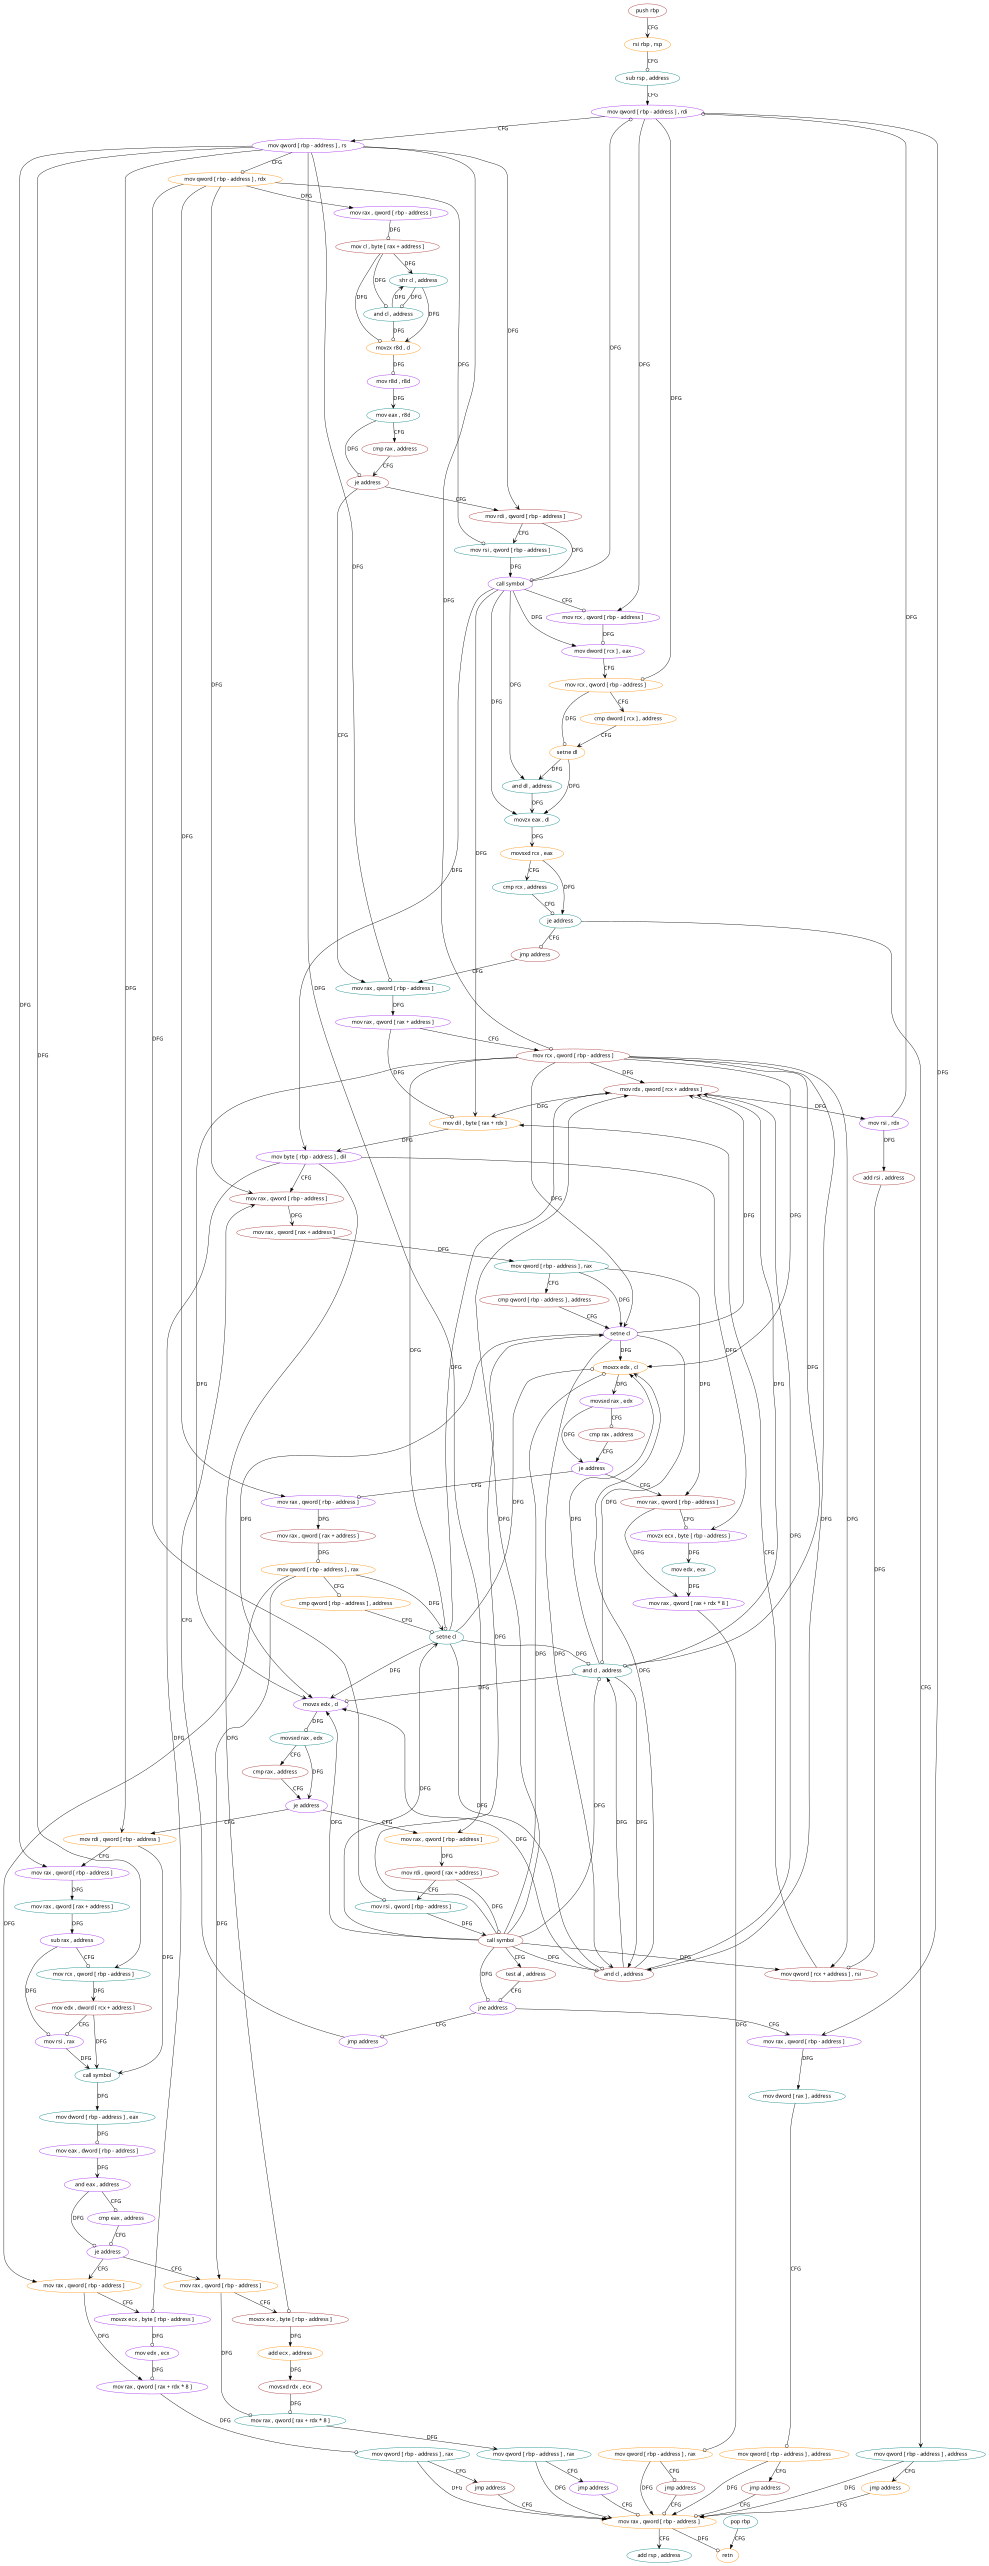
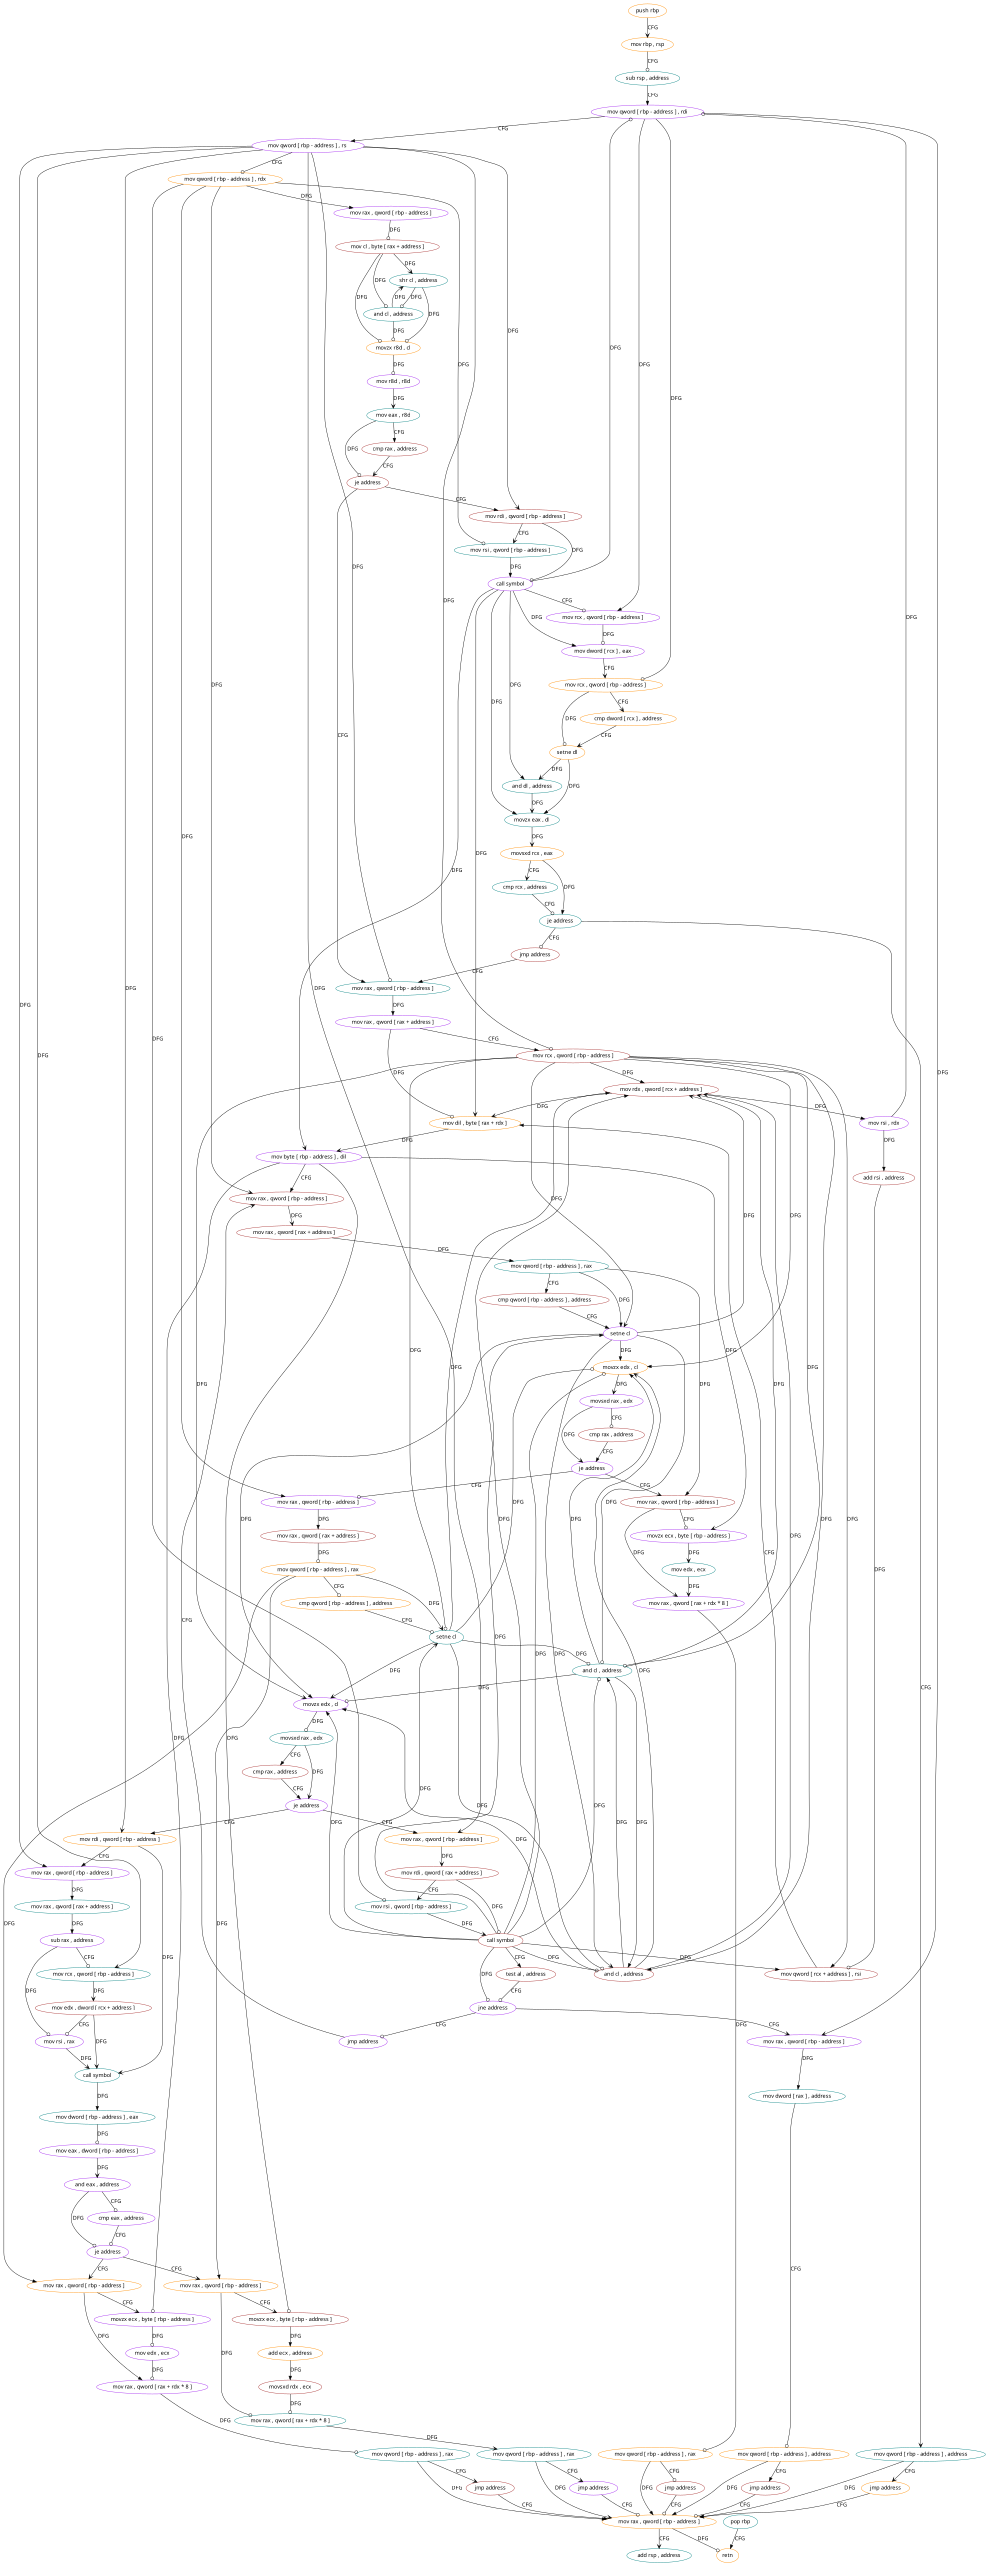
(648, 11) -> (648, 11)
(648, 45) -> (648, 45)
(428, 317) -> (428, 317)
